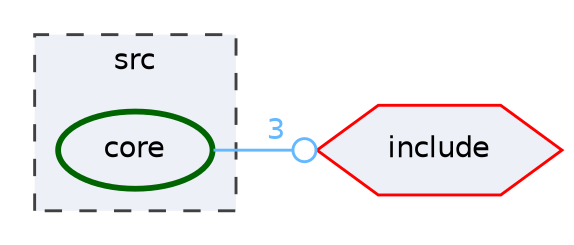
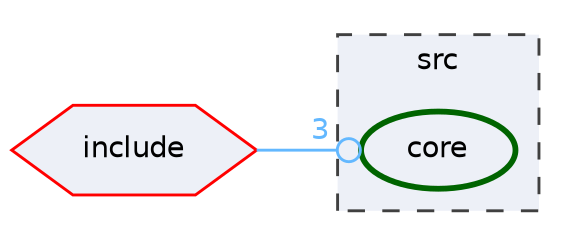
(255, 150) -> (297, 150)
